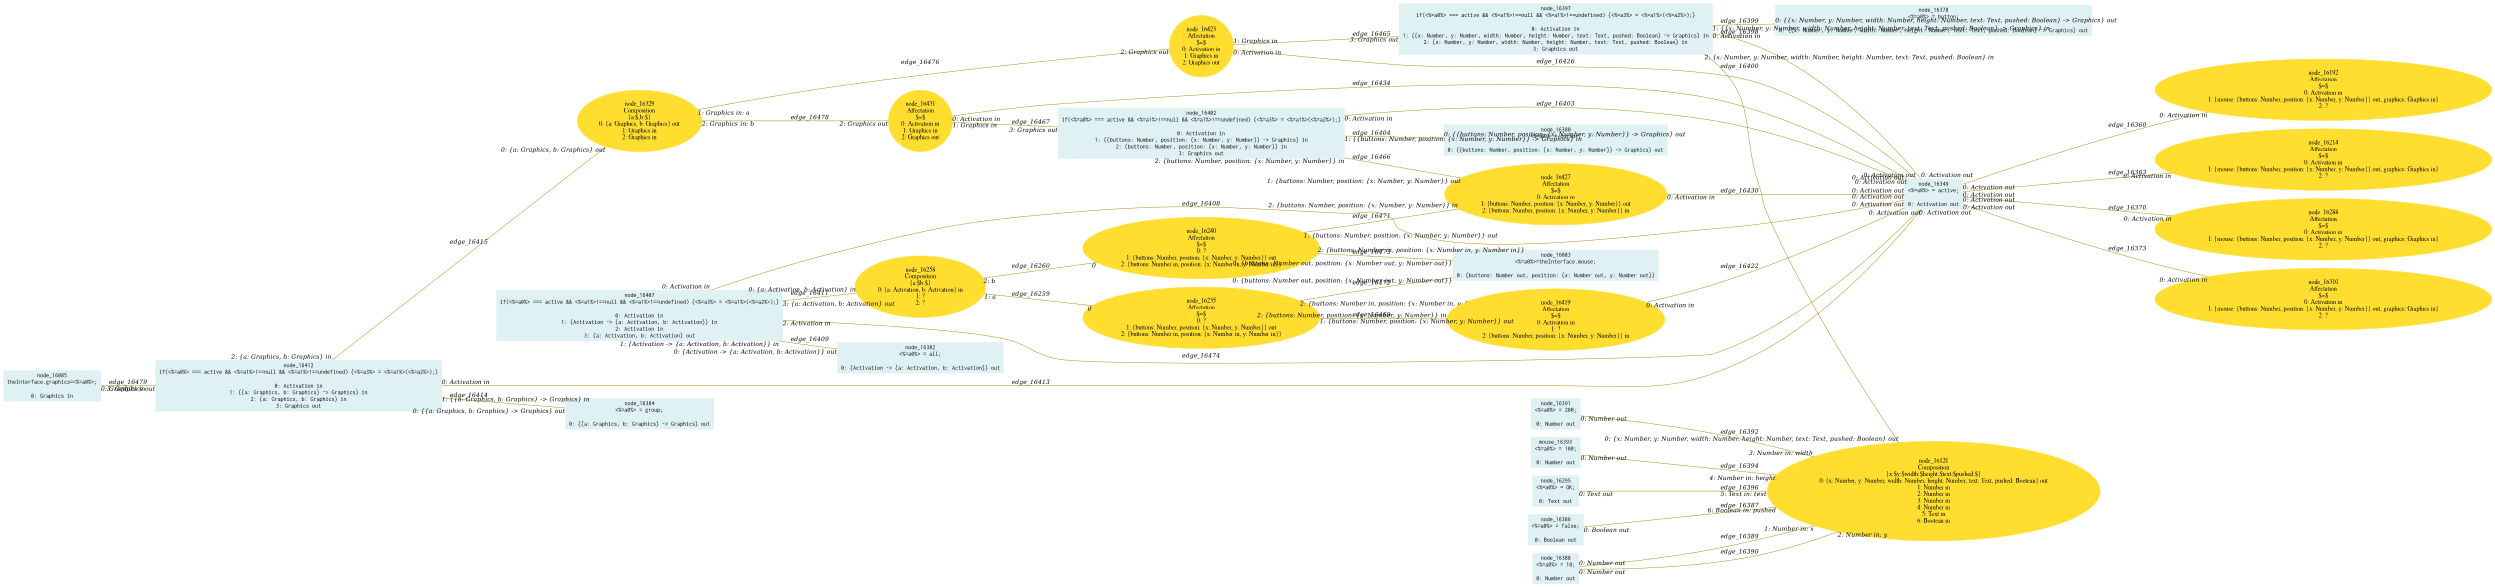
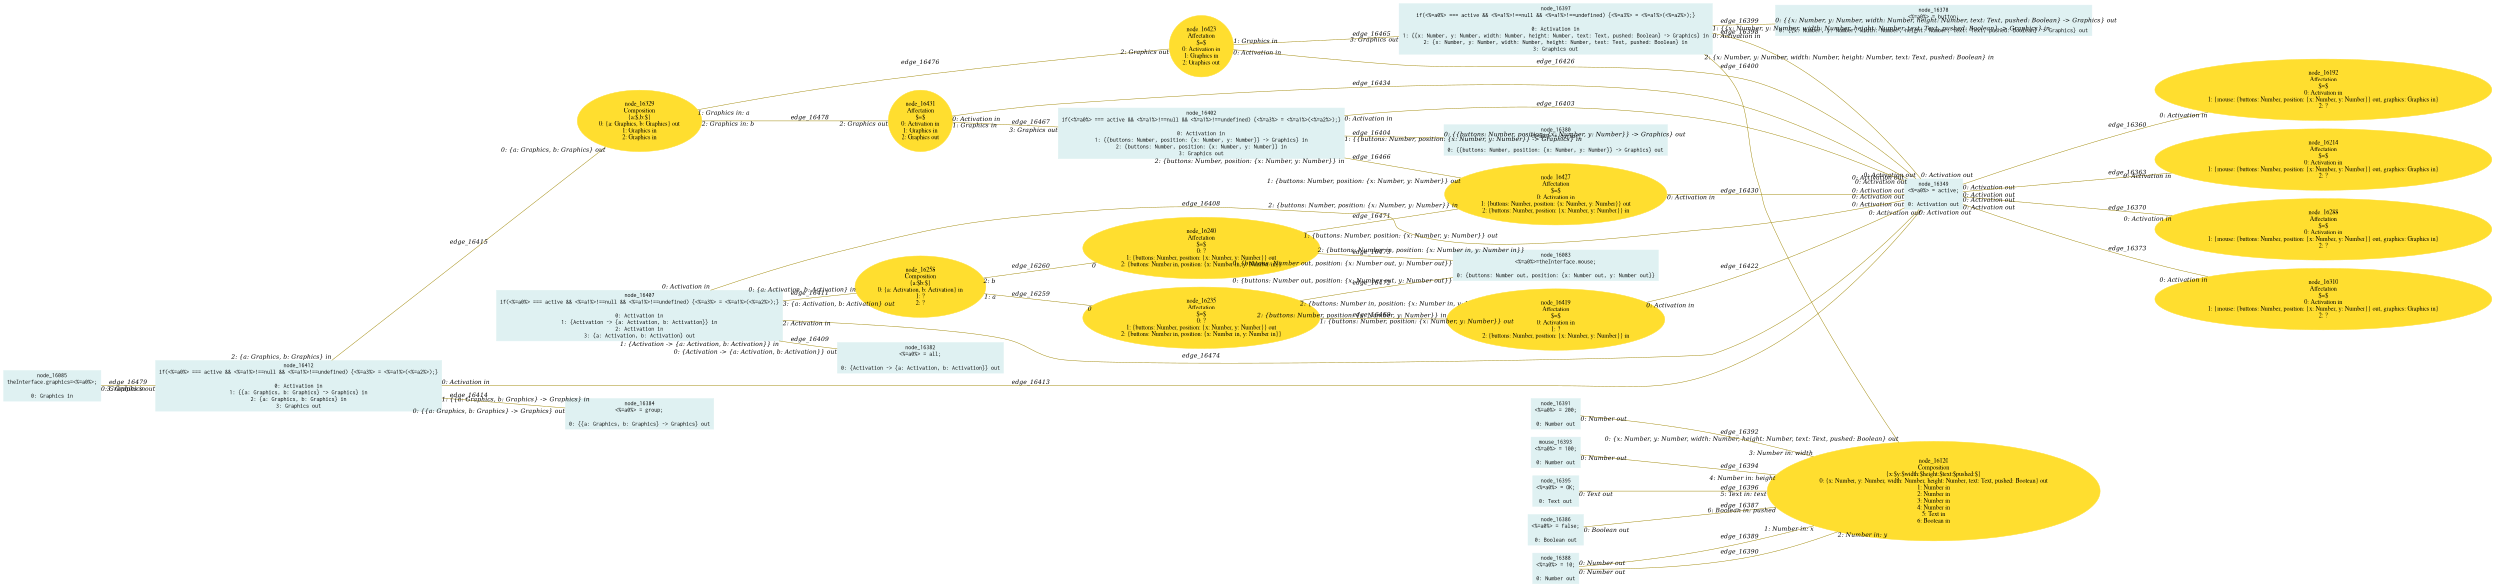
(1556, 491) -> (1556, 491)
